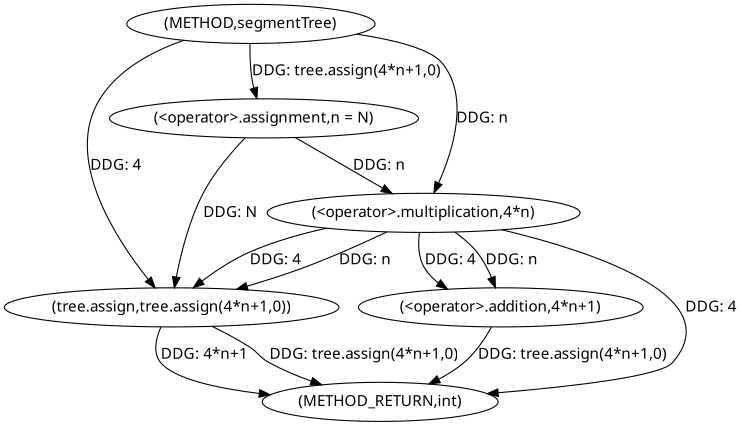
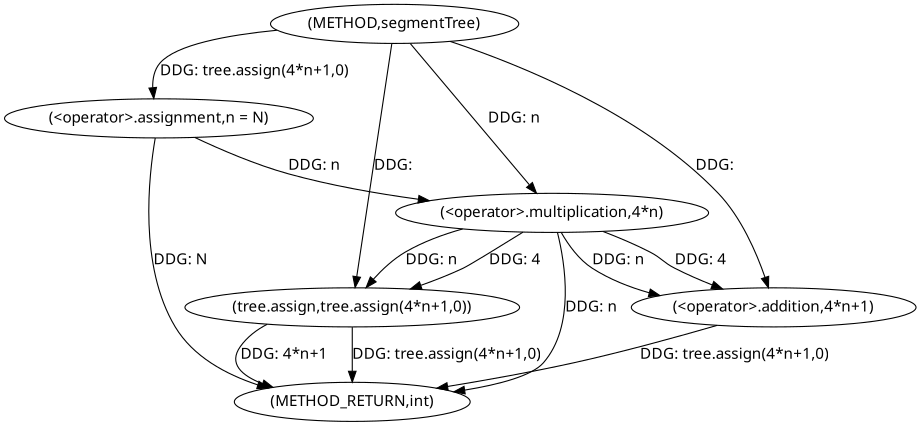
none -> (635, 127)
(116, 166) -> (396, 166)
(199, 202) -> (158, 285)
(711, 307) -> (592, 307)
